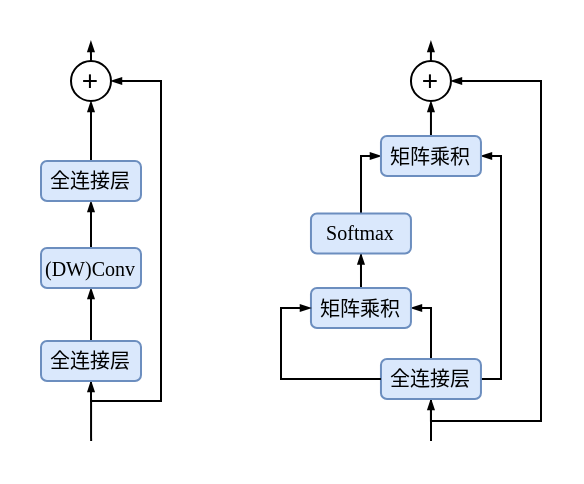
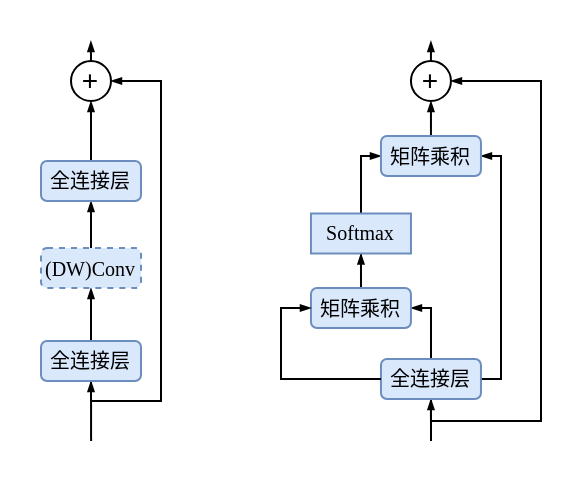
(361, 234) -> (361, 234)
(91, 268) -> (91, 268)
